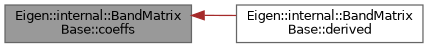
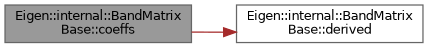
(220, 15) -> (207, 32)
